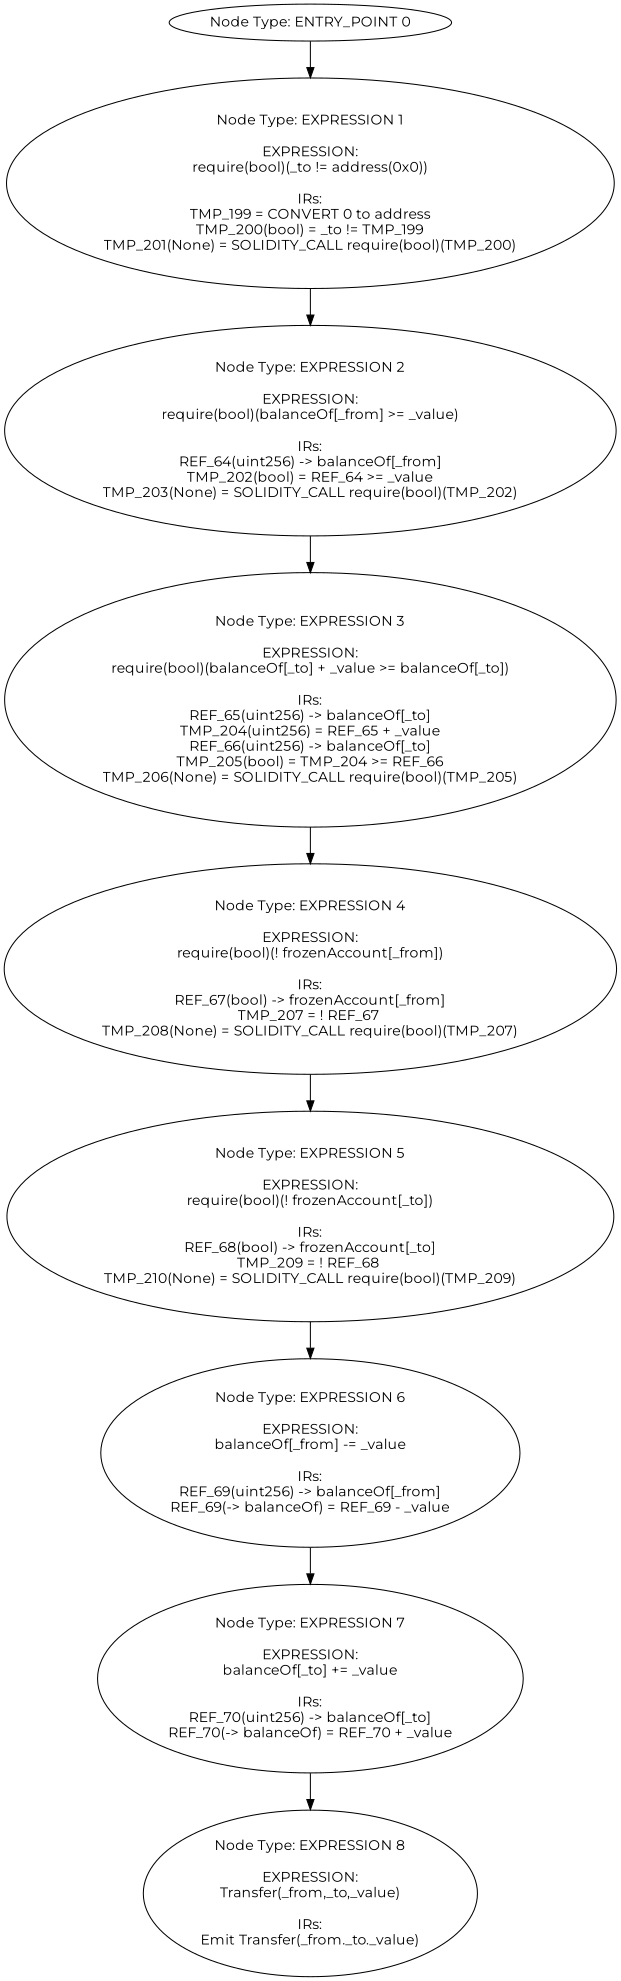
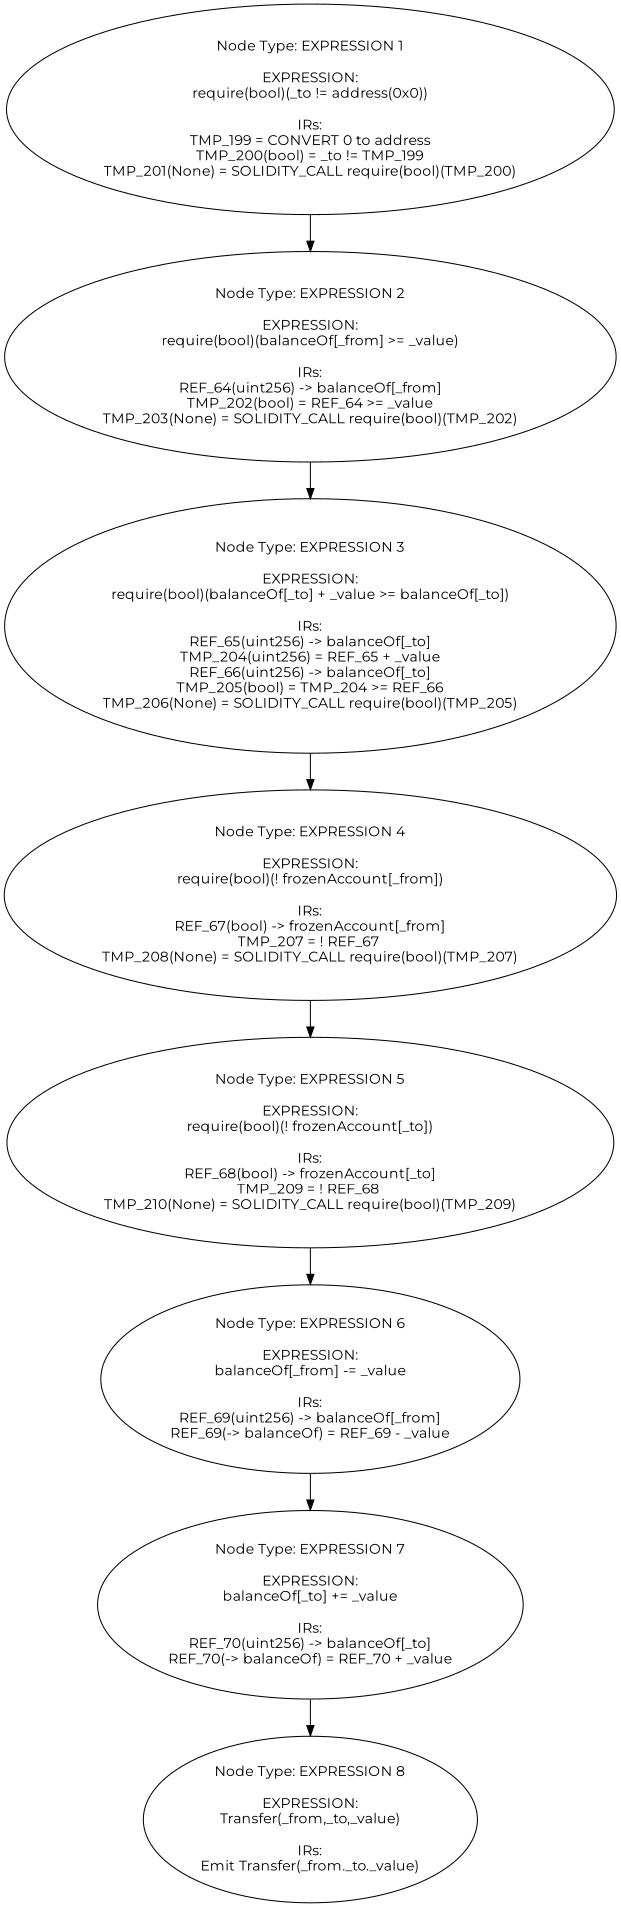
(310, 23) -> none
